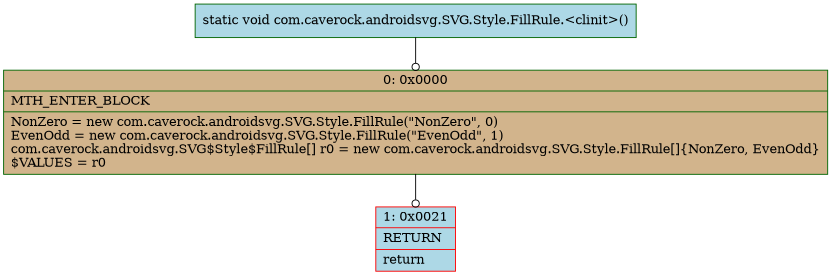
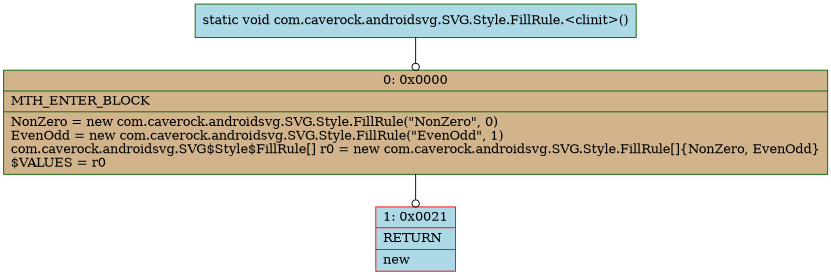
(404, 260) -> (397, 260)
